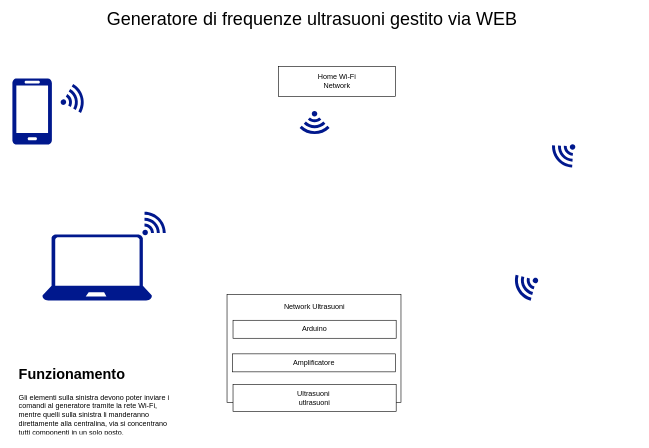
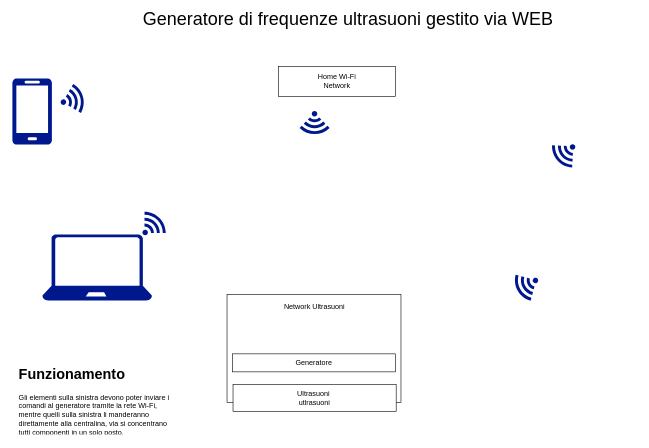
(312, 18) -> (348, 18)
(315, 329) -> none
(314, 363) -> (314, 363)
